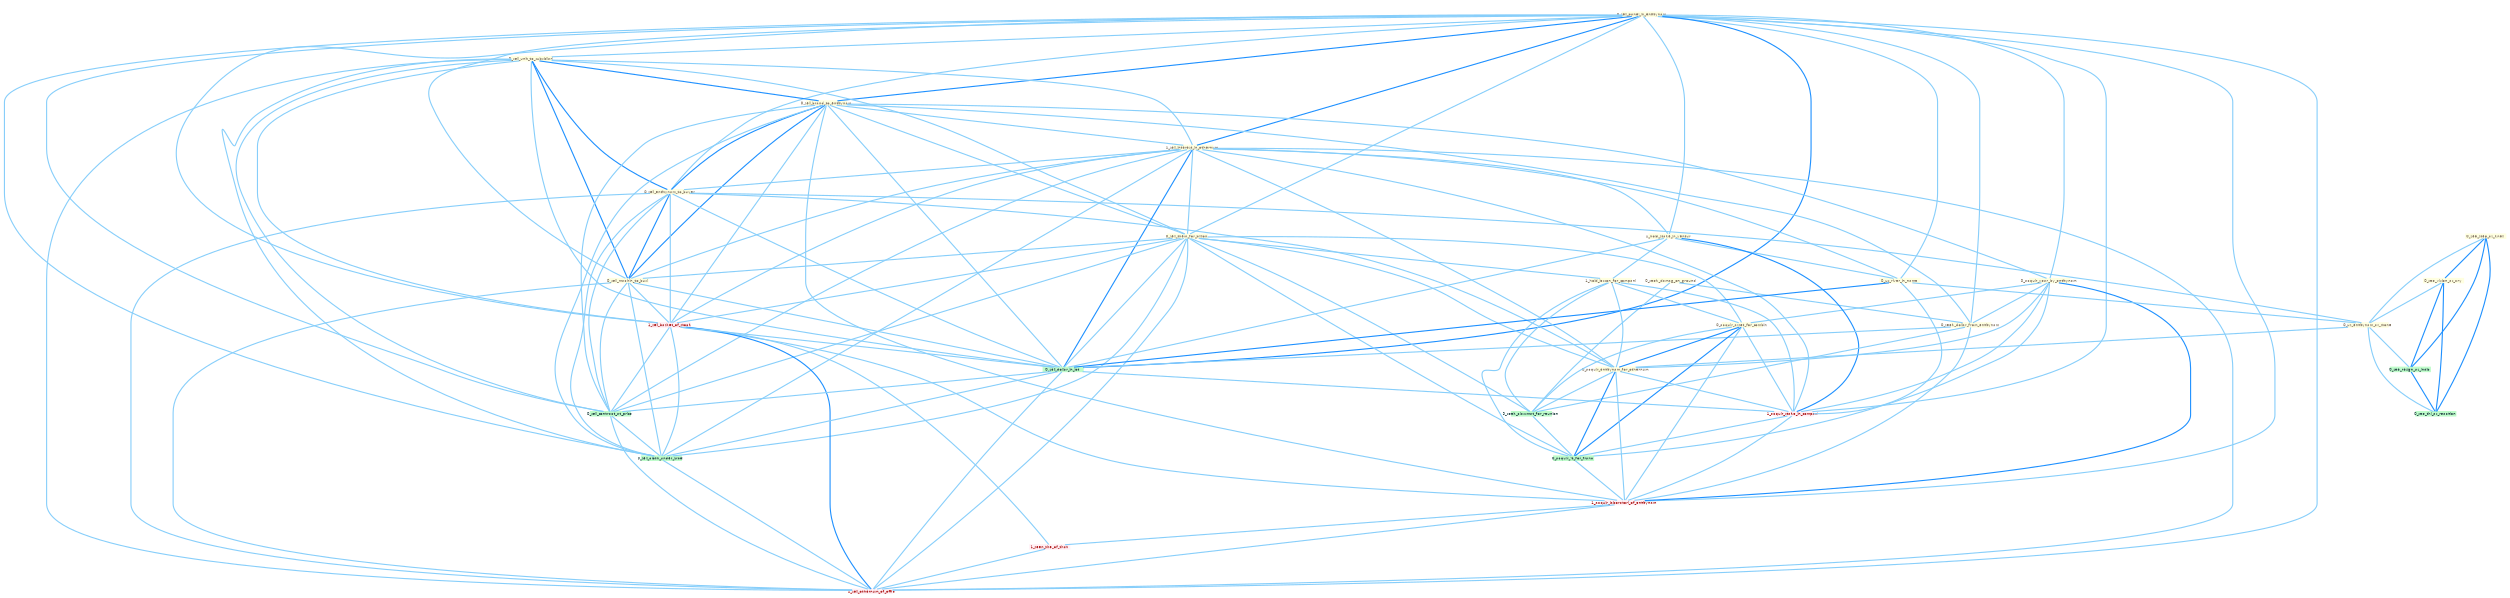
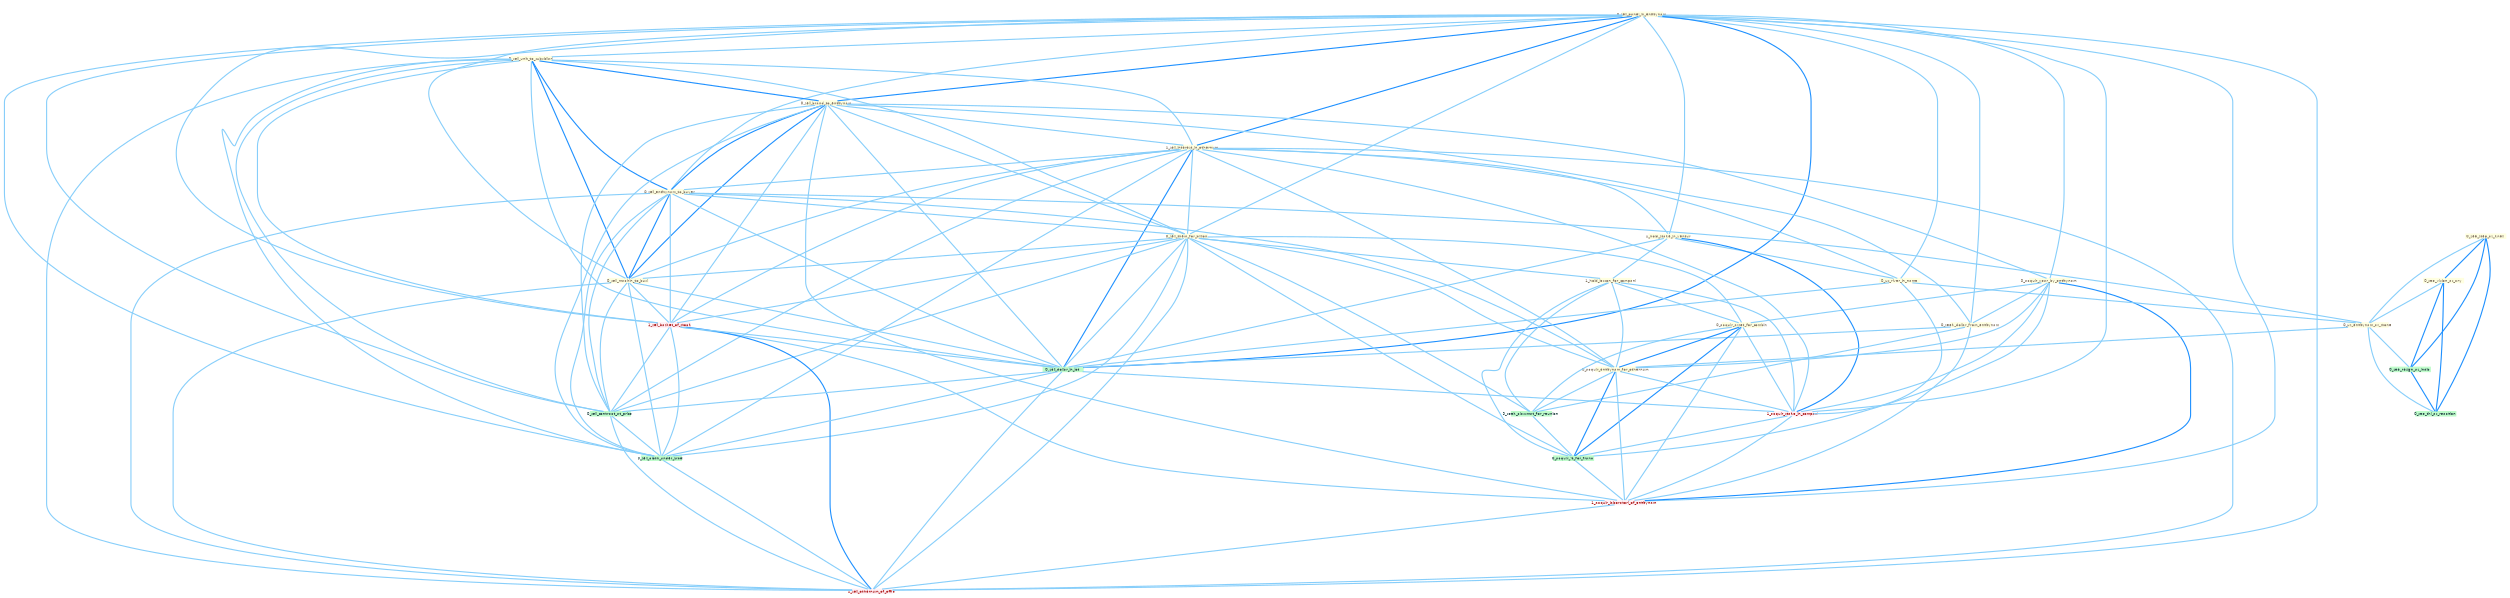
none -> (941, 215)
(1671, 281) -> none
(1481, 325) -> (1481, 325)
(1050, 547) -> none
